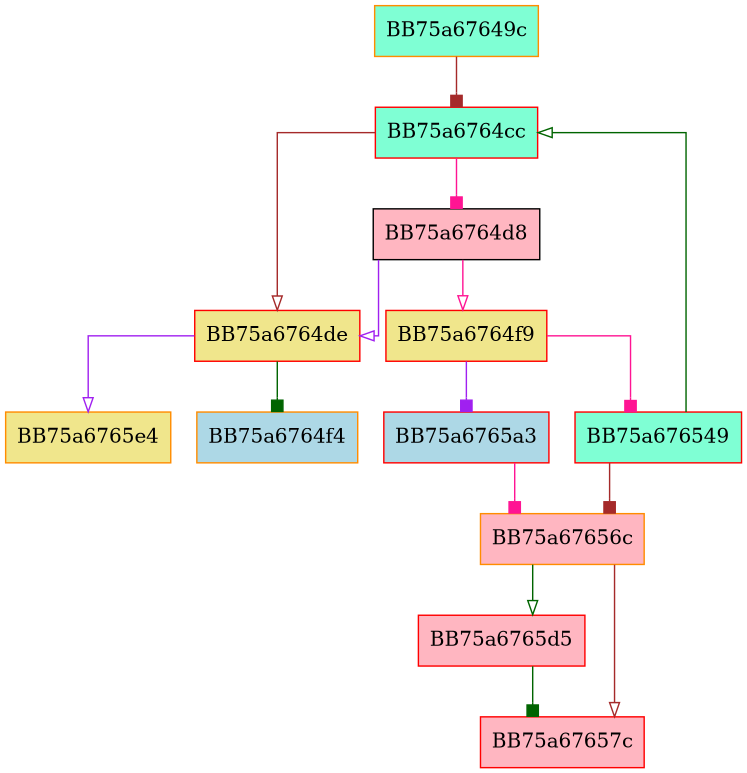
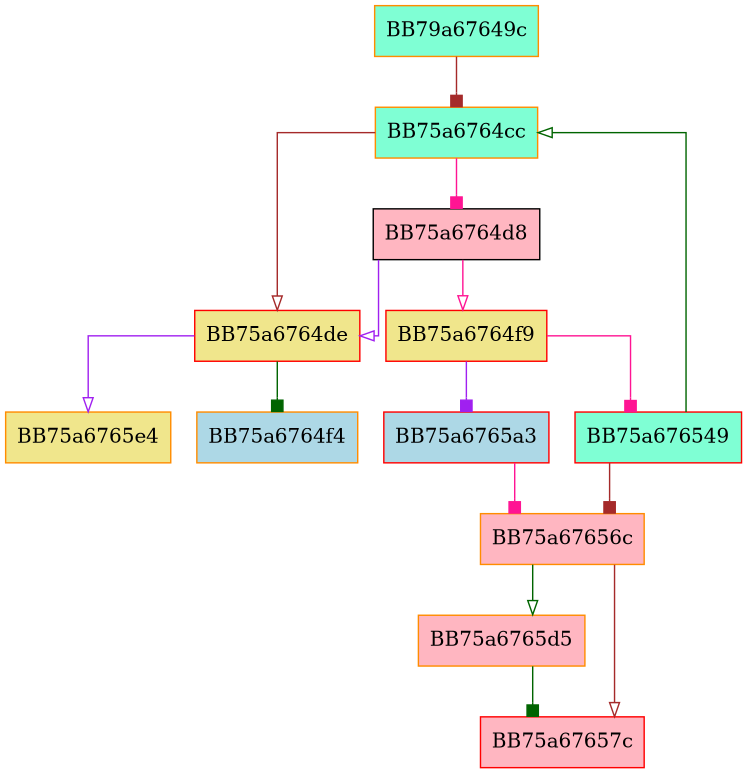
(456, 31) -> (456, 31)
(456, 133) -> (456, 133)
(502, 641) -> (502, 641)
